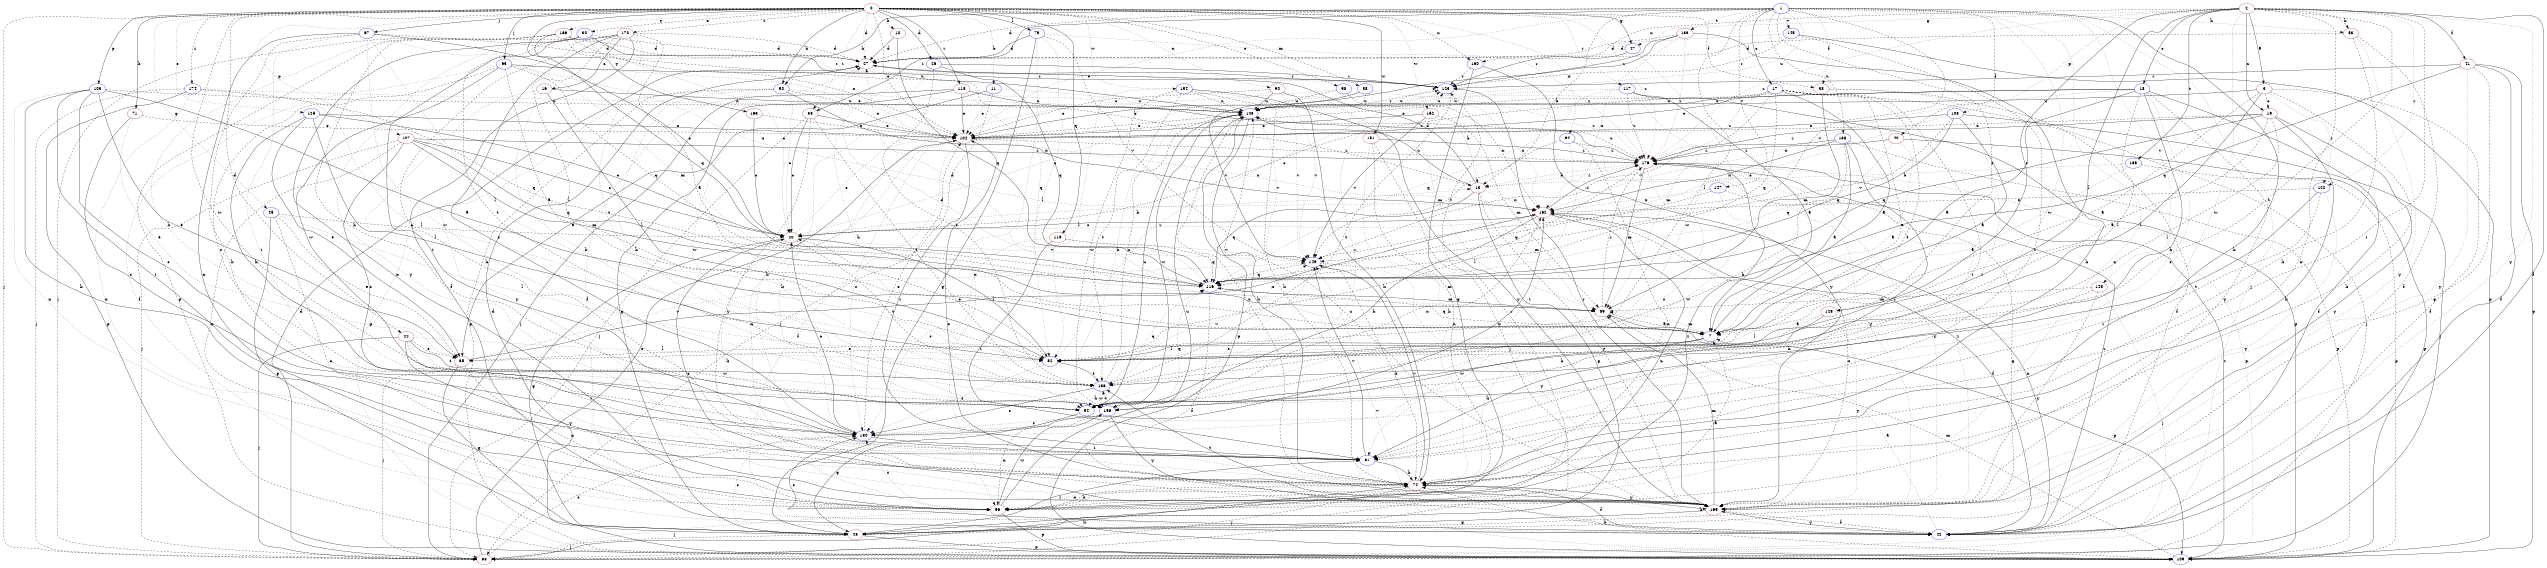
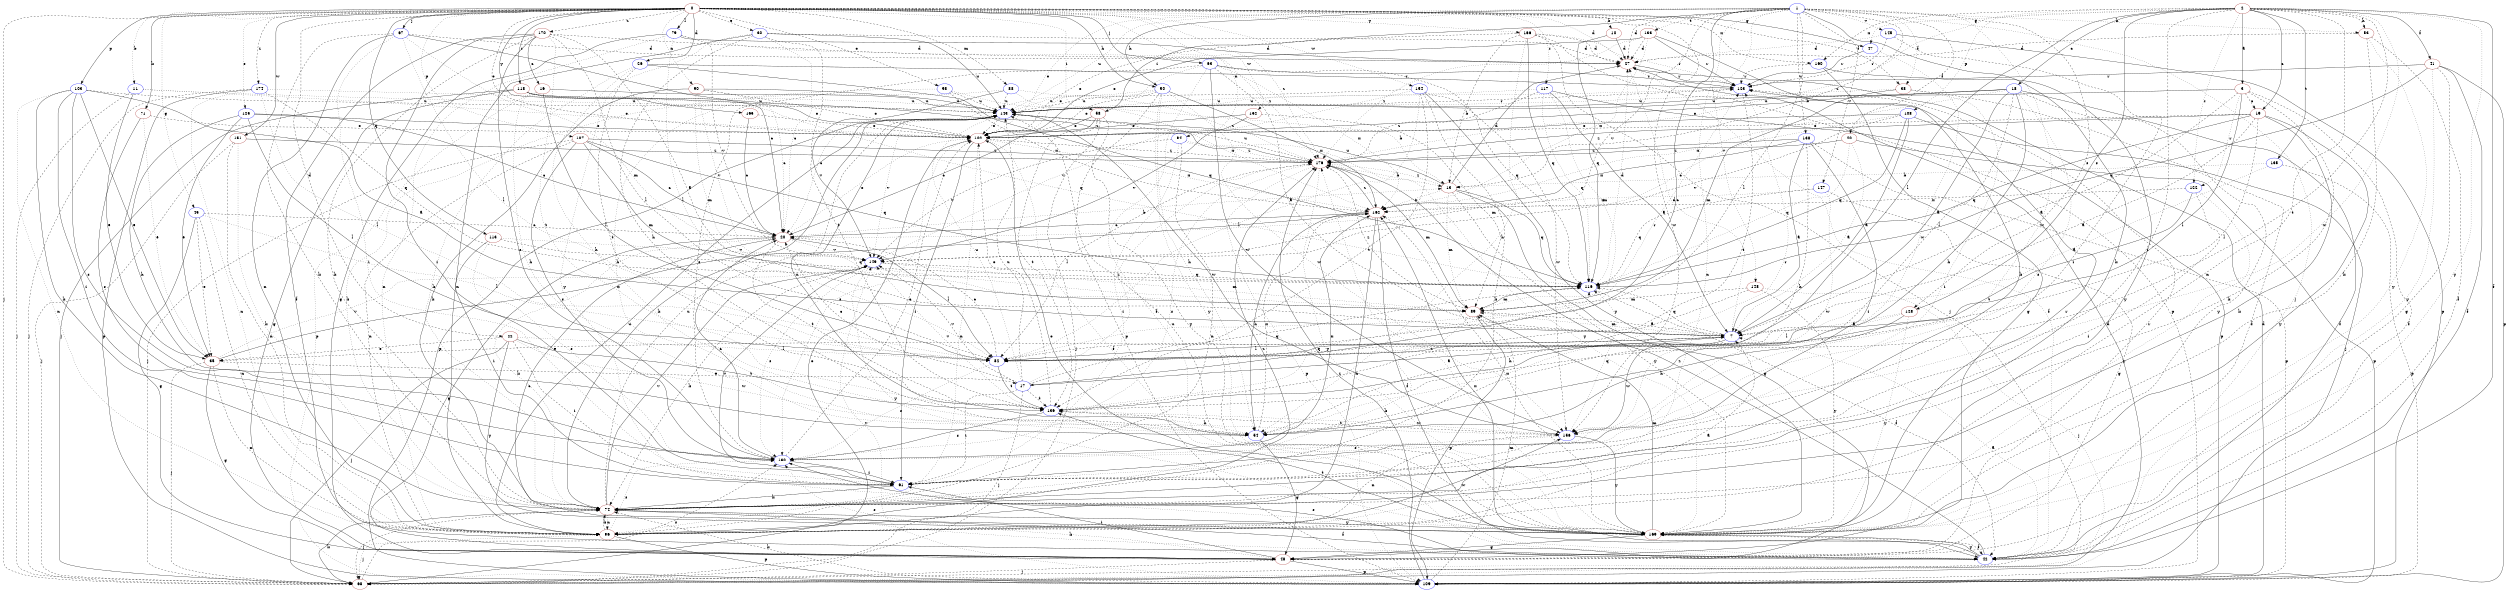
(612, 311) -> none
(1696, 343) -> (636, 374)
